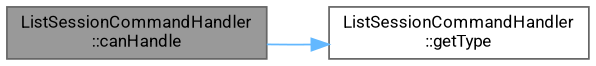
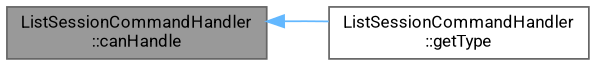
(289, 45) -> (306, 21)
